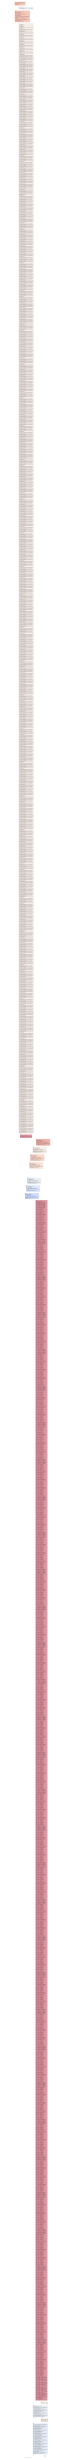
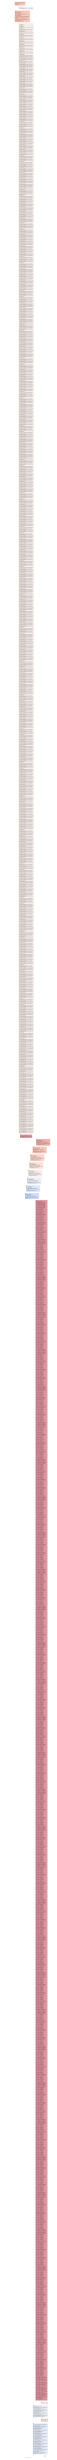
(40, 1150) -> (40, 1150)
none -> (35, 1173)
